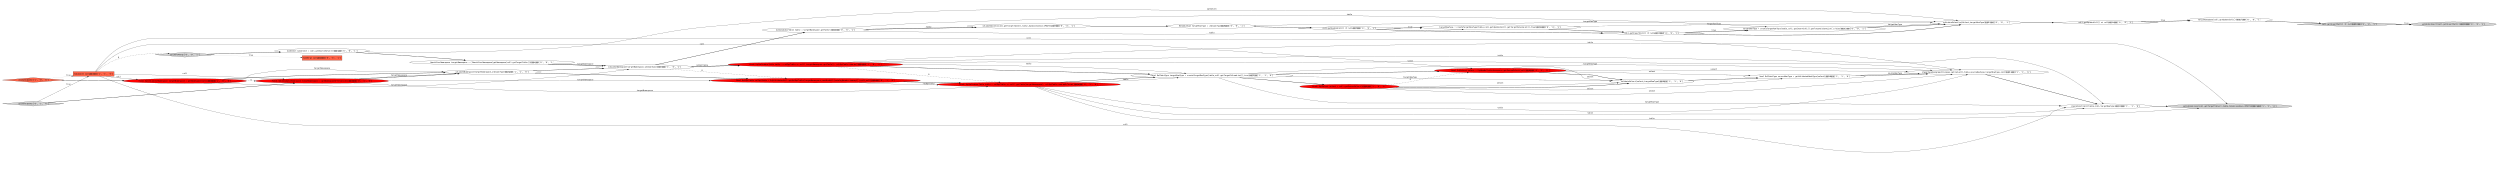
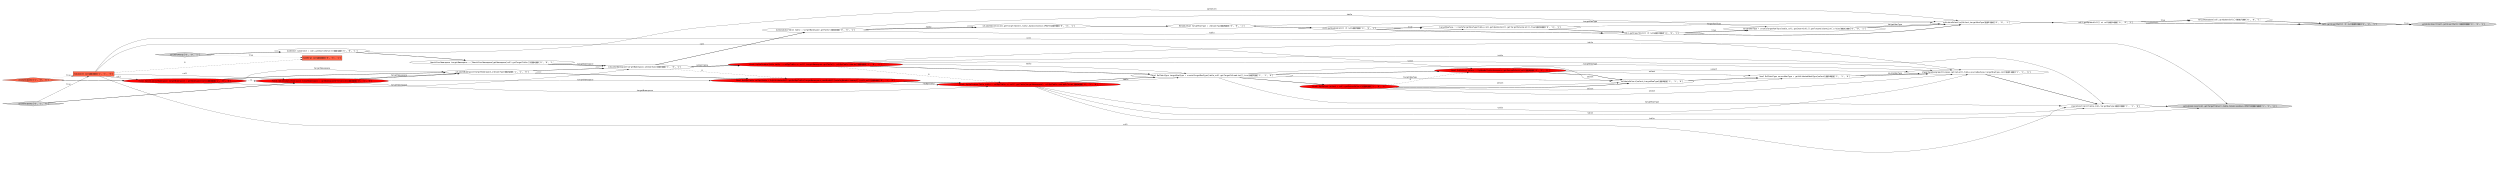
none -> (2222, 24)
(130, 56) -> (207, 66)
